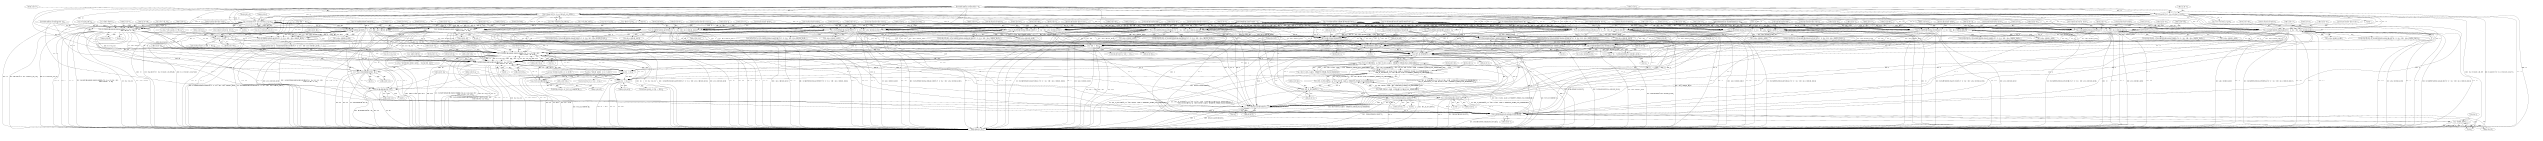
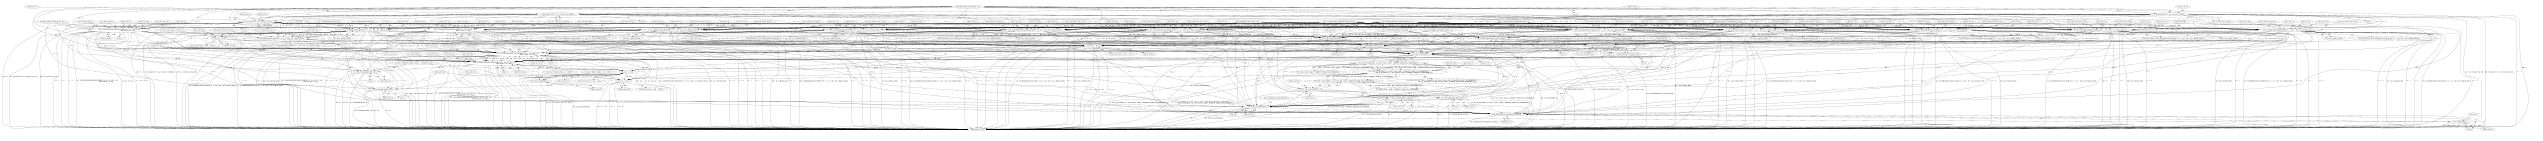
none -> (1575, 14)
(215, 22) -> none
none -> (329, 22)
(1388, 27) -> (1366, 34)
(1468, 29) -> (1466, 38)
(1710, 38) -> none
none -> (343, 46)
(566, 89) -> none
none -> (1276, 98)
